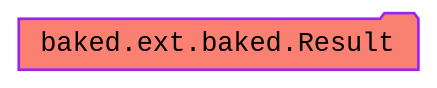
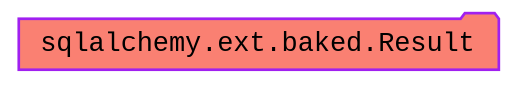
(219, 44) -> (259, 44)
